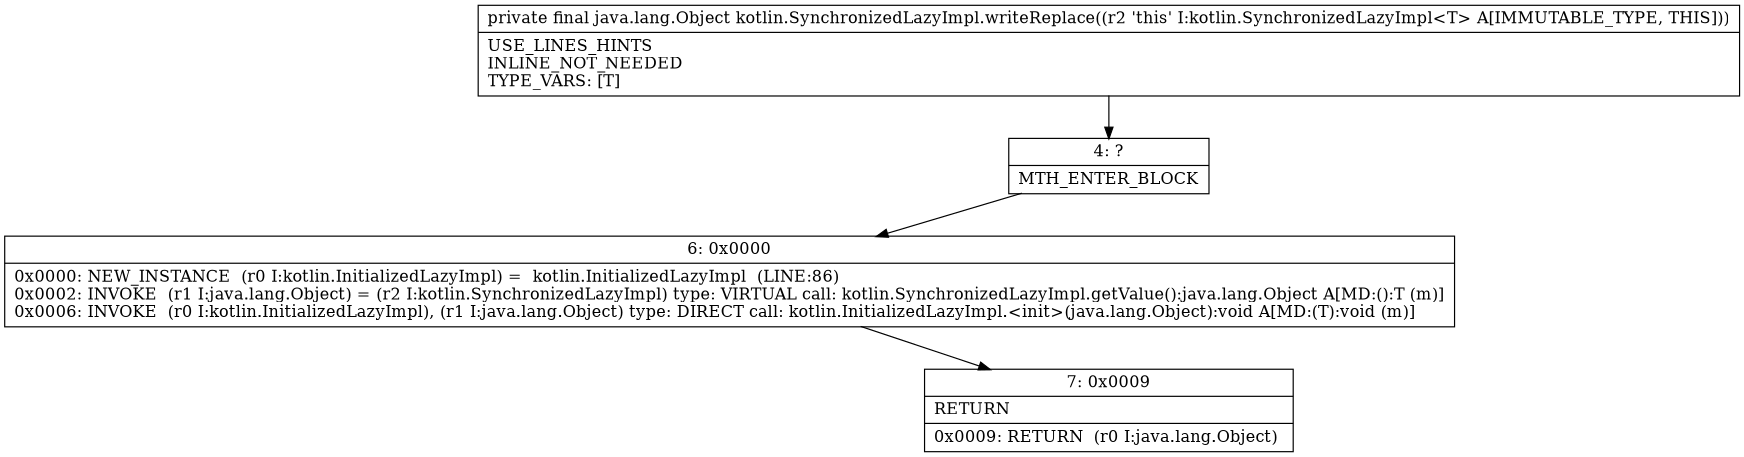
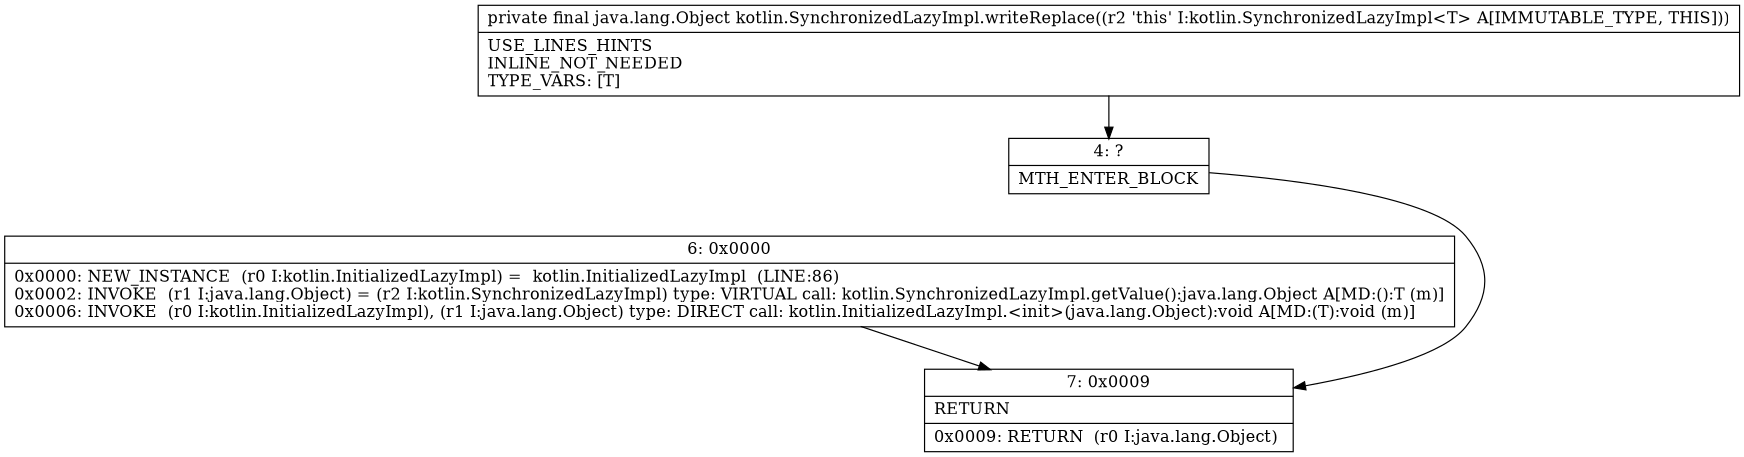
(955, 213) -> (1467, 238)
